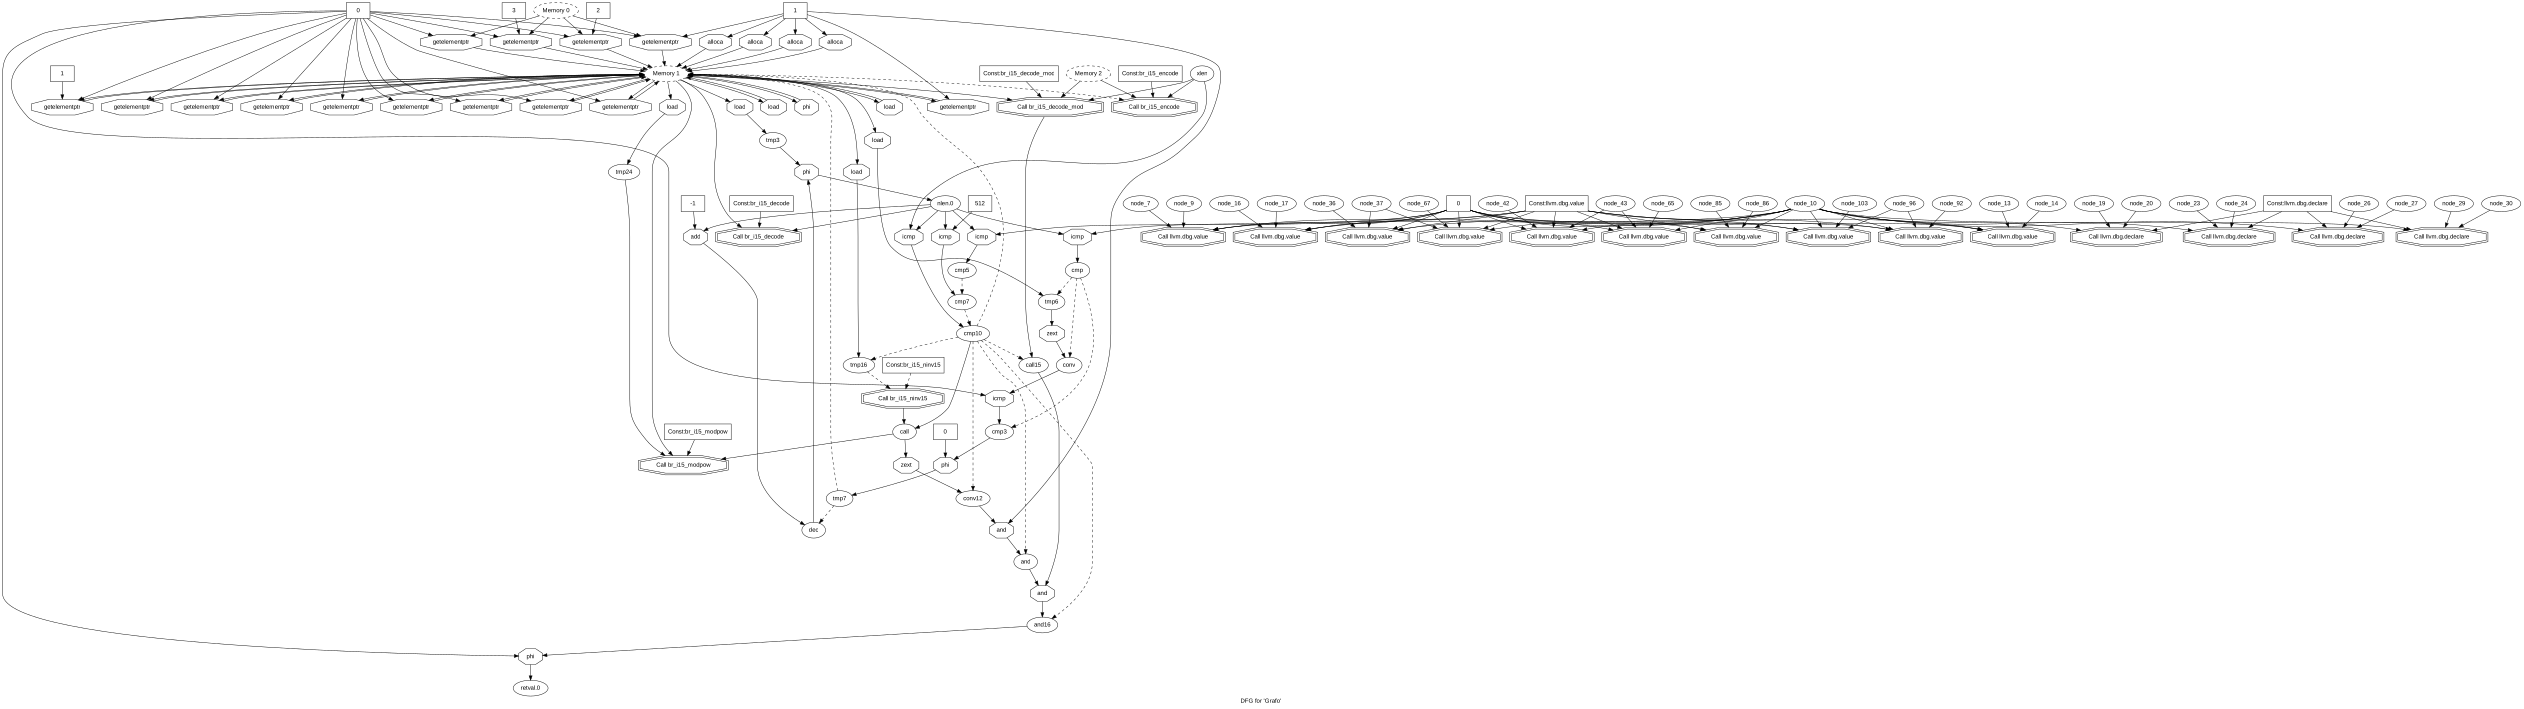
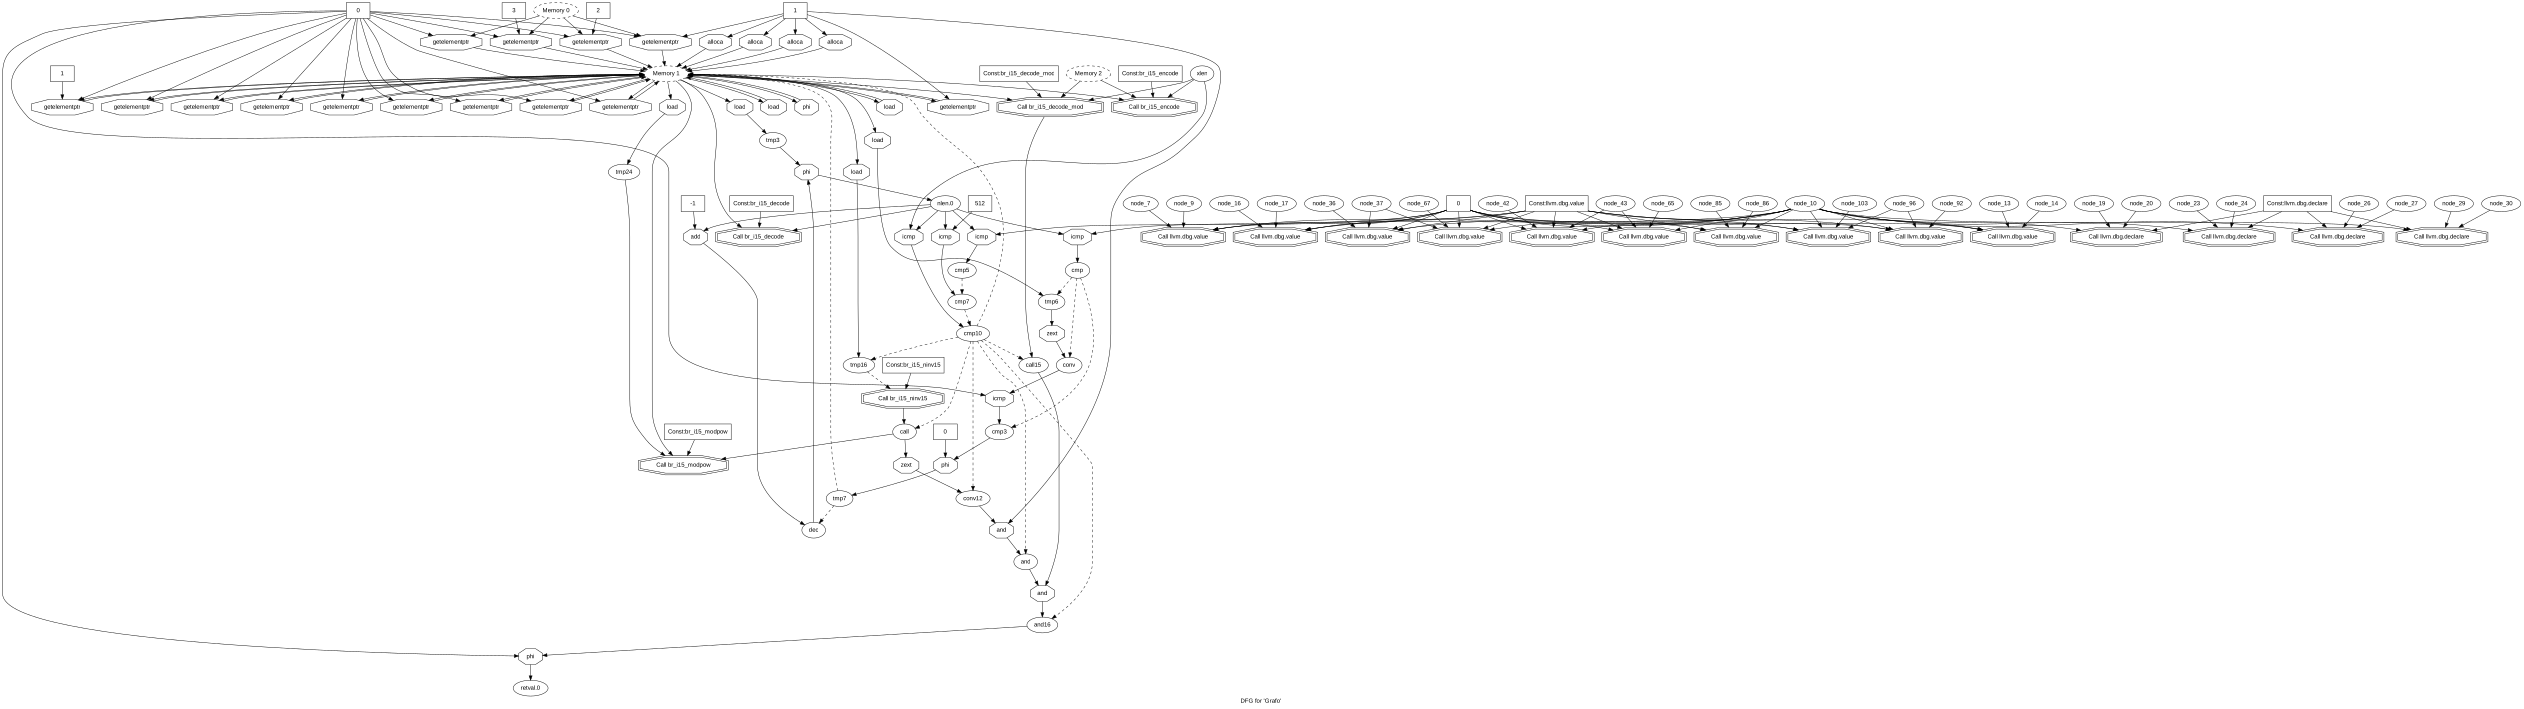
(904, 81) -> (904, 81)
(909, 379) -> (909, 379)
(954, 394) -> (954, 394)
